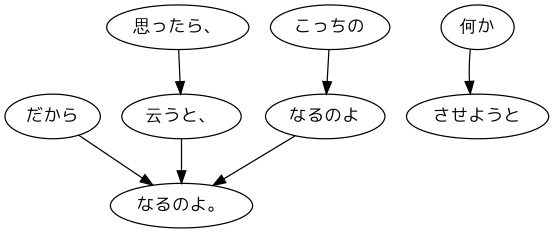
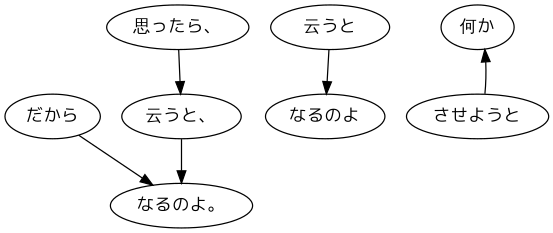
(330, 27) -> (330, 27)
(469, 65) -> (486, 78)
(259, 157) -> none
